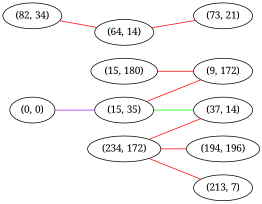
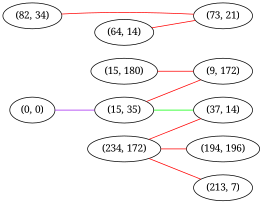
(78, 24) -> (128, 12)
